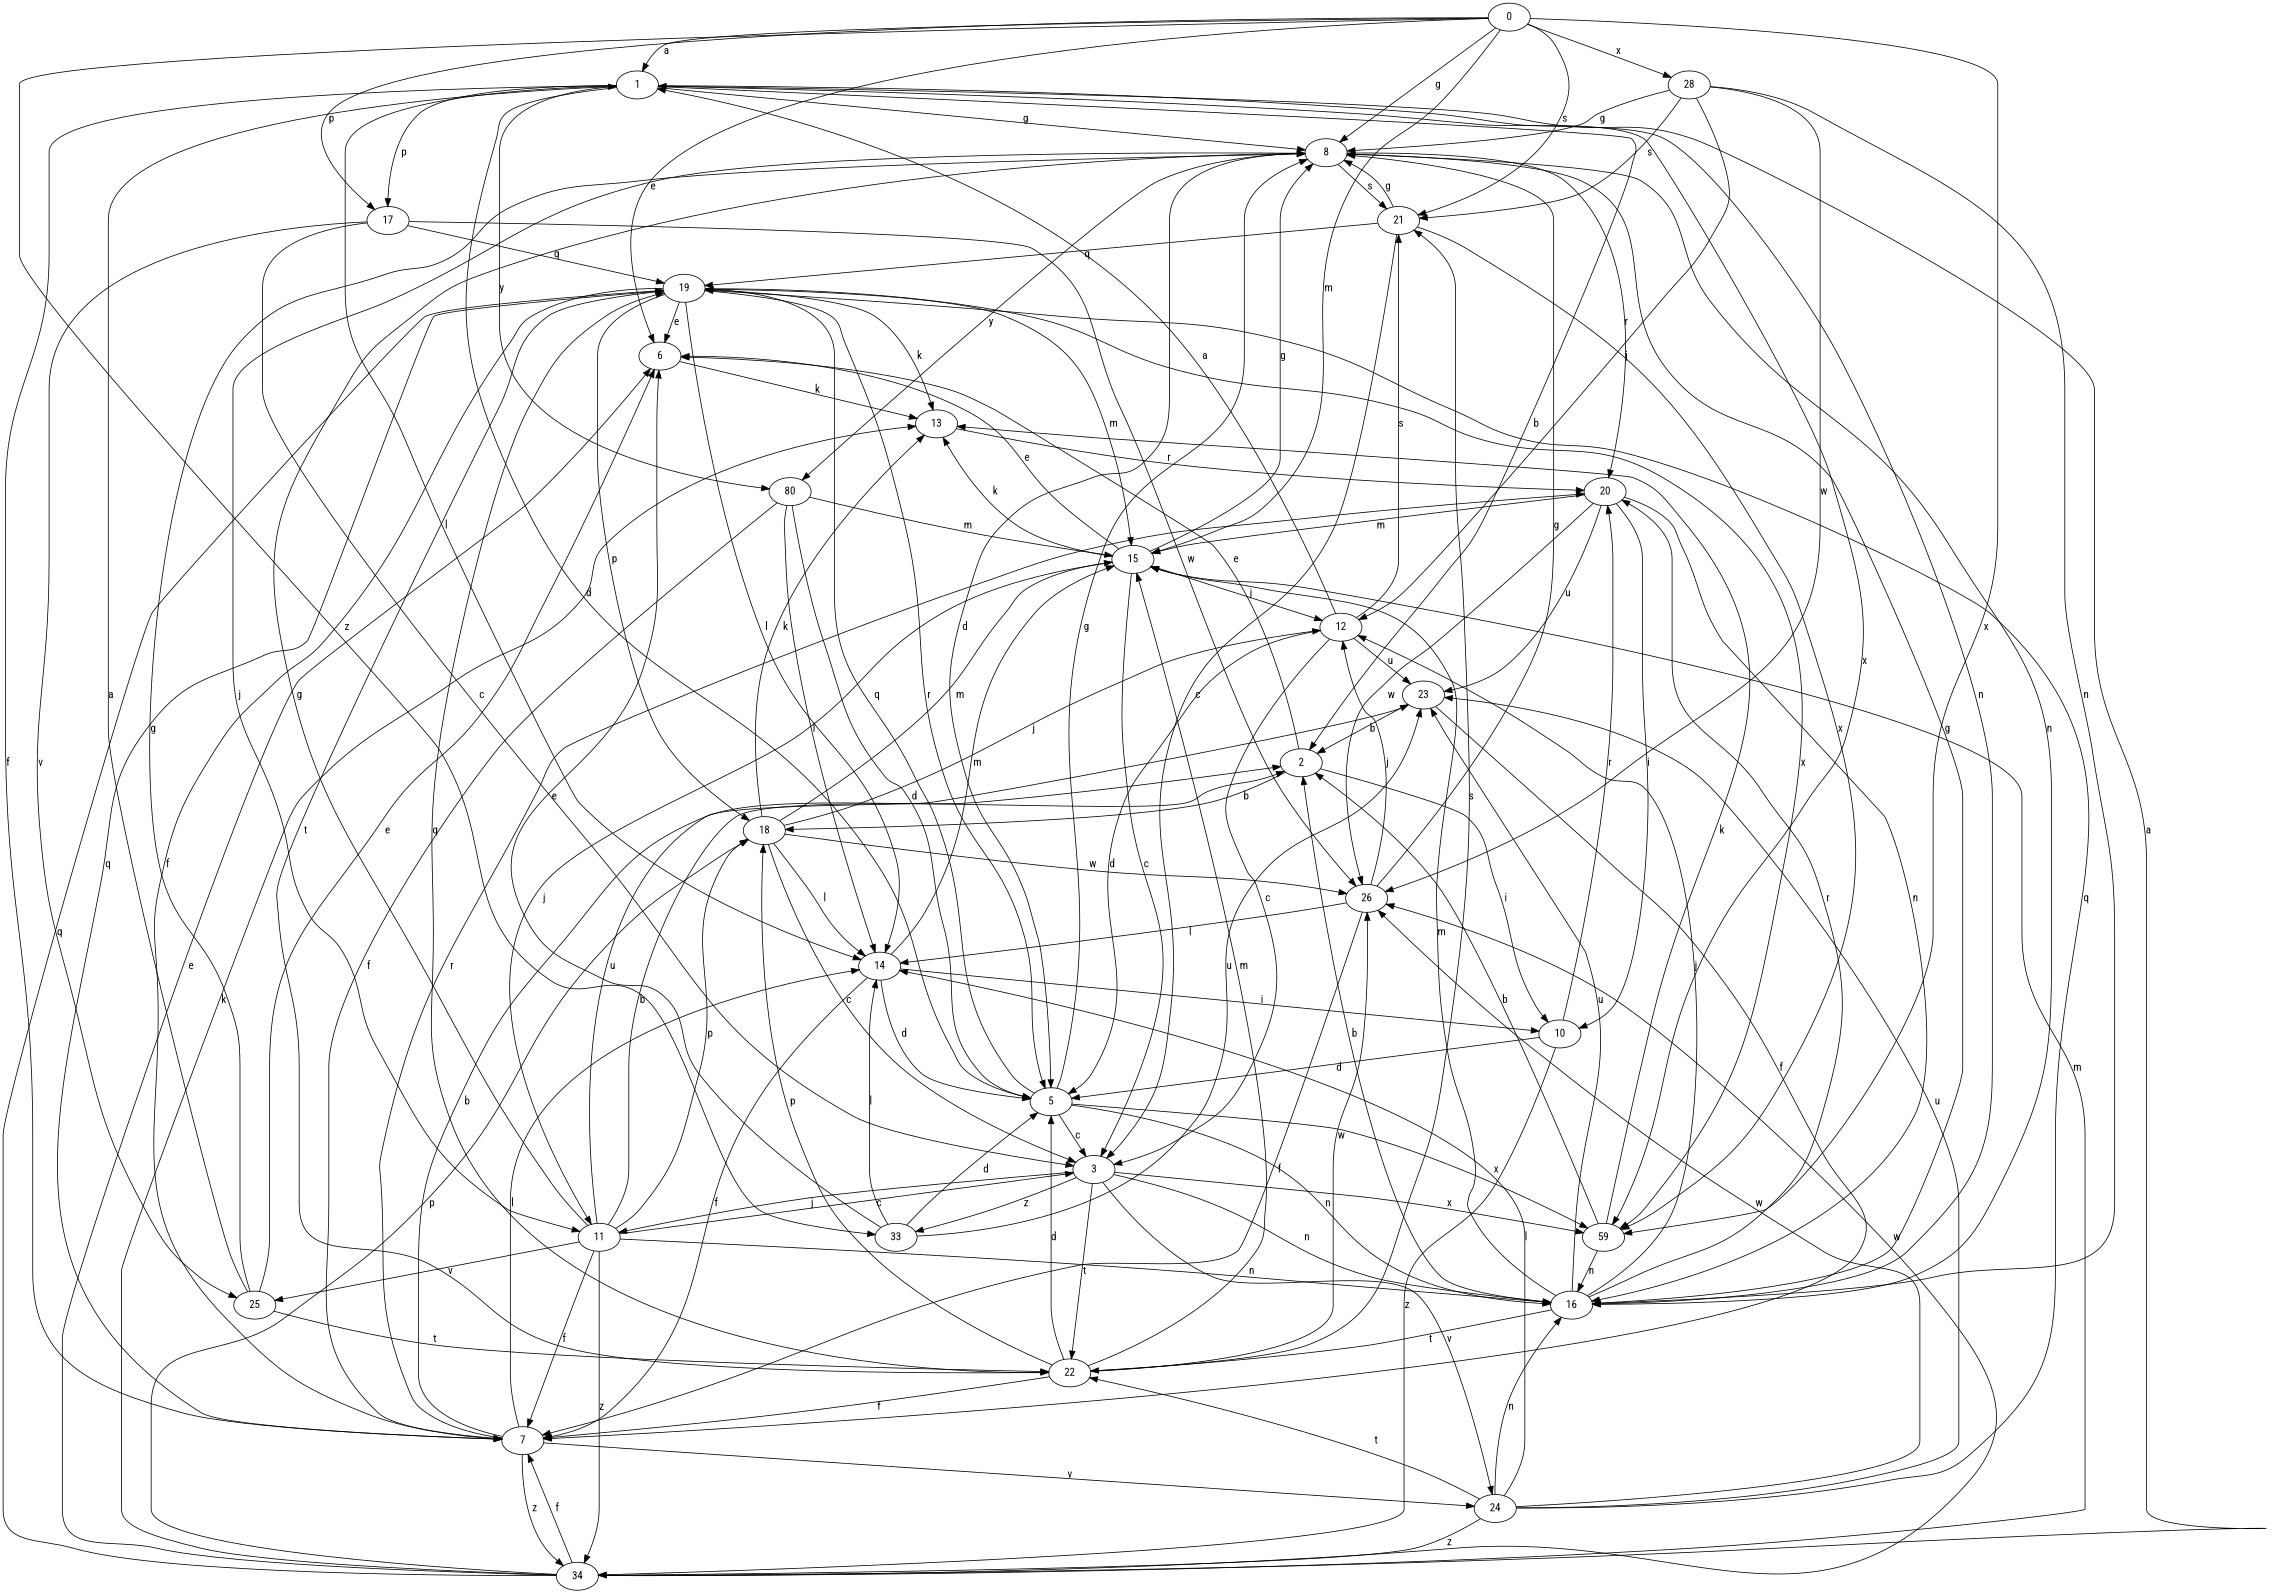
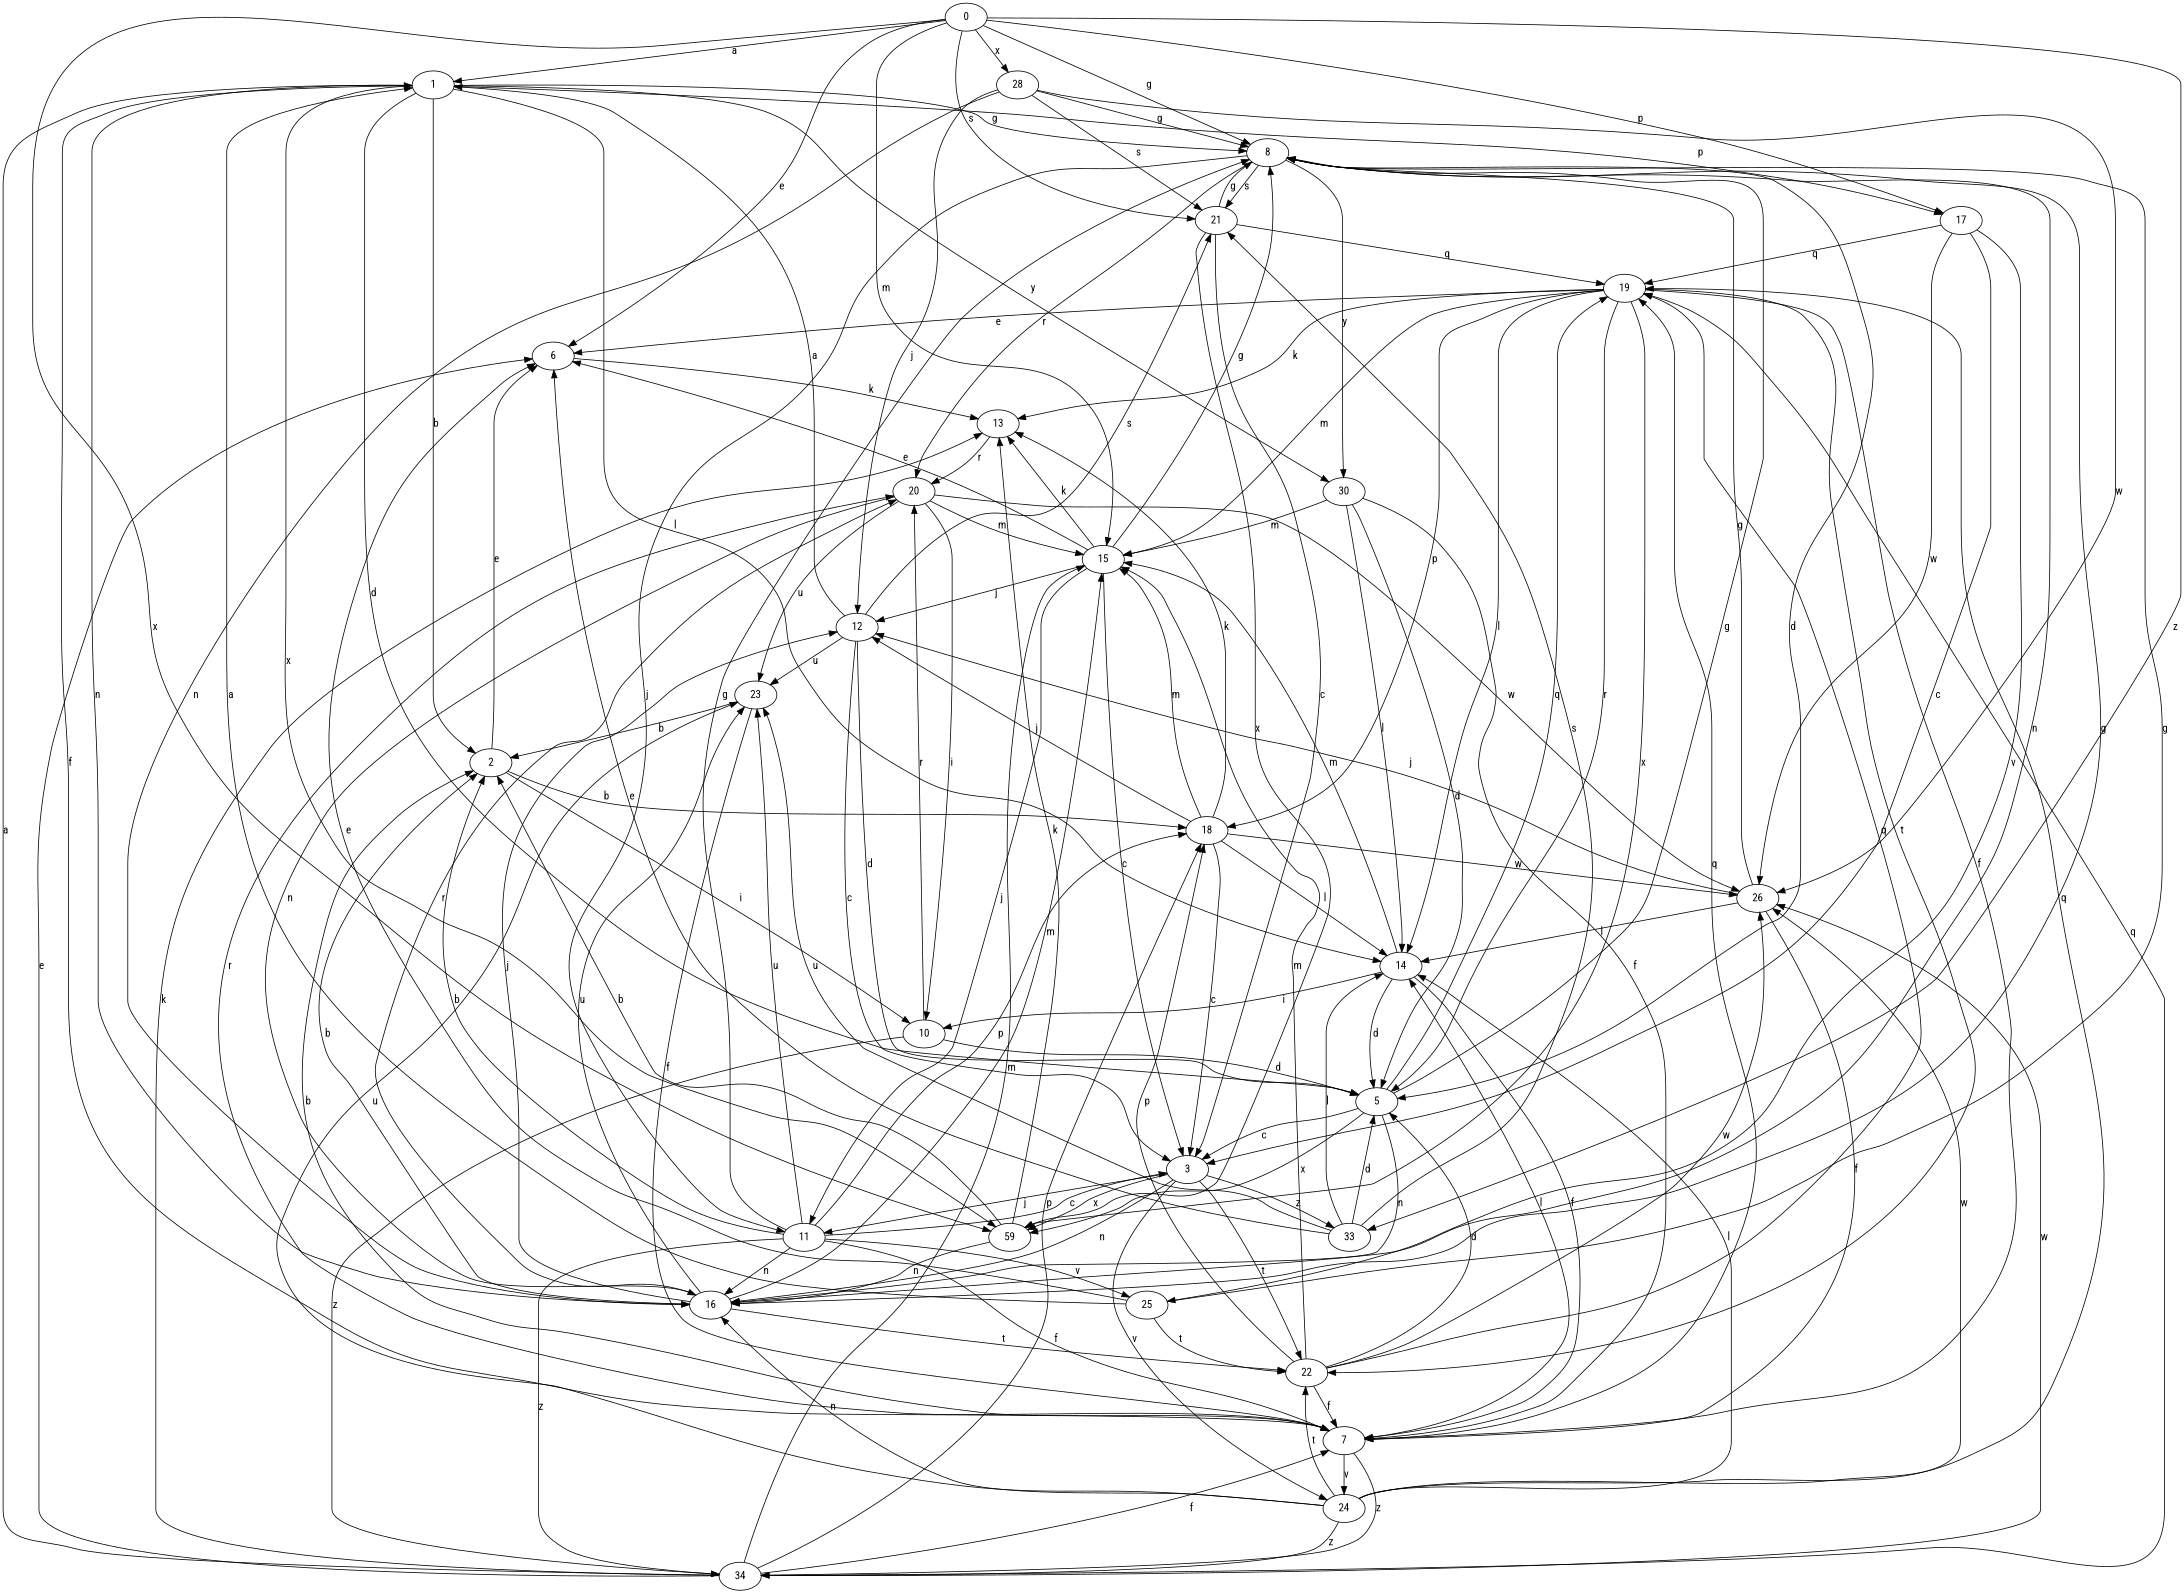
(790, 492) -> (1344, 492)
(1463, 916) -> (1568, 721)
